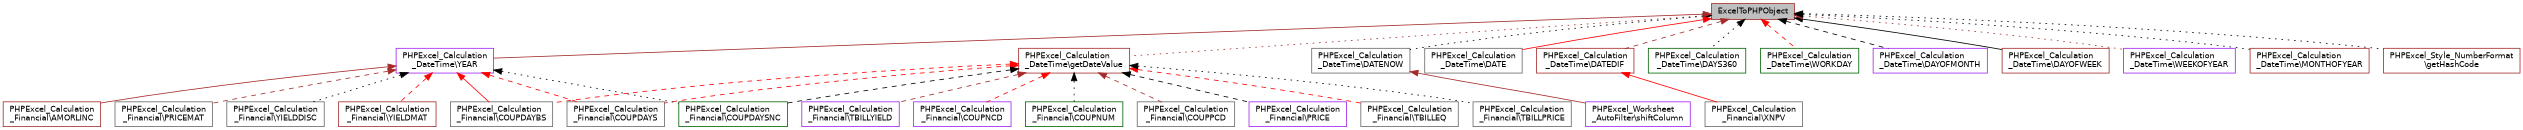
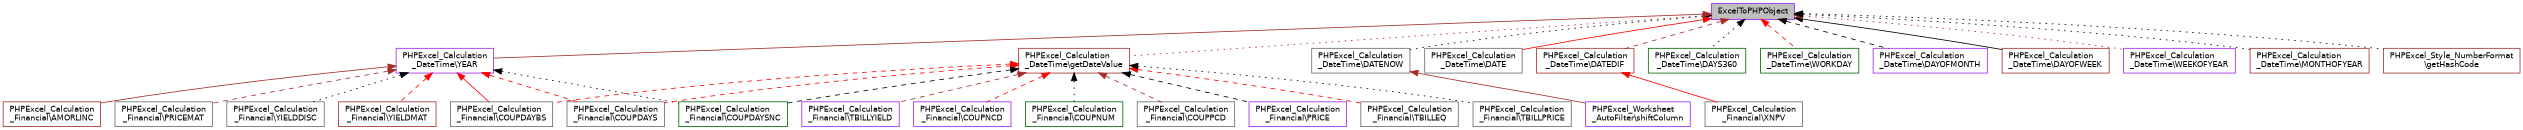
(1753, 12) -> (1753, 12)
